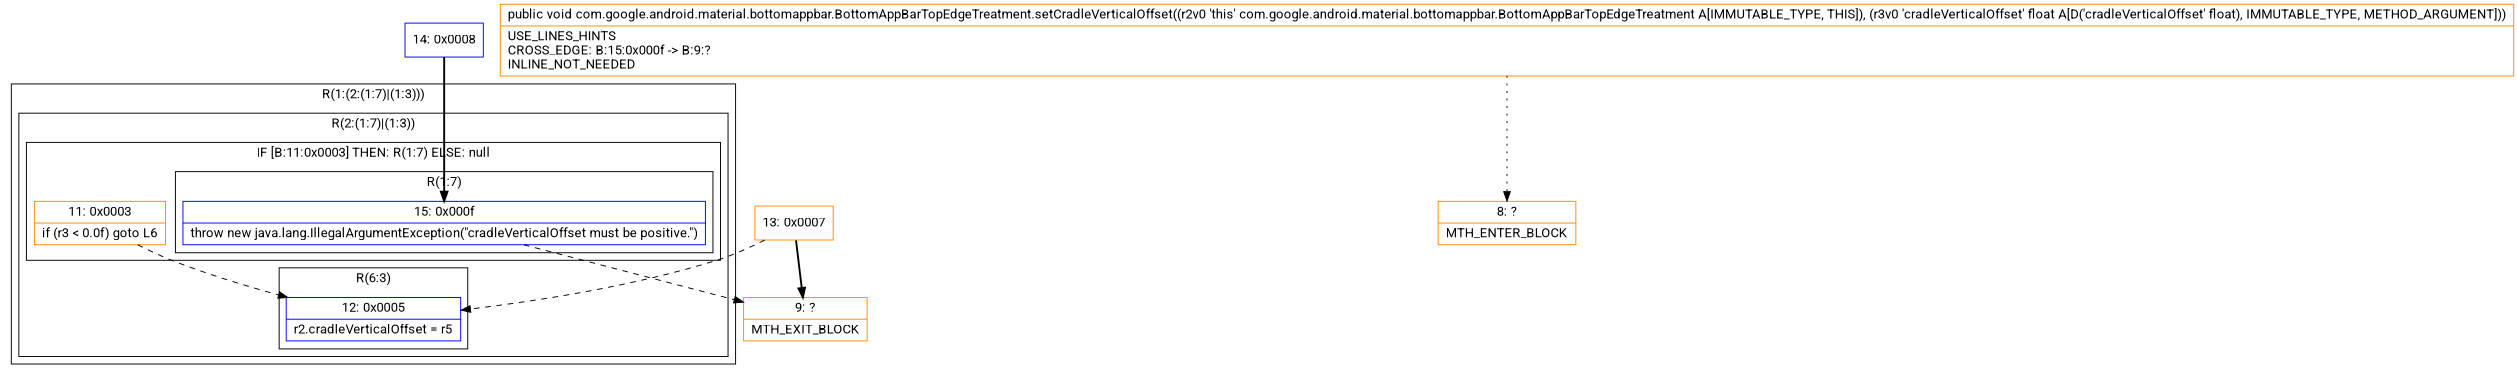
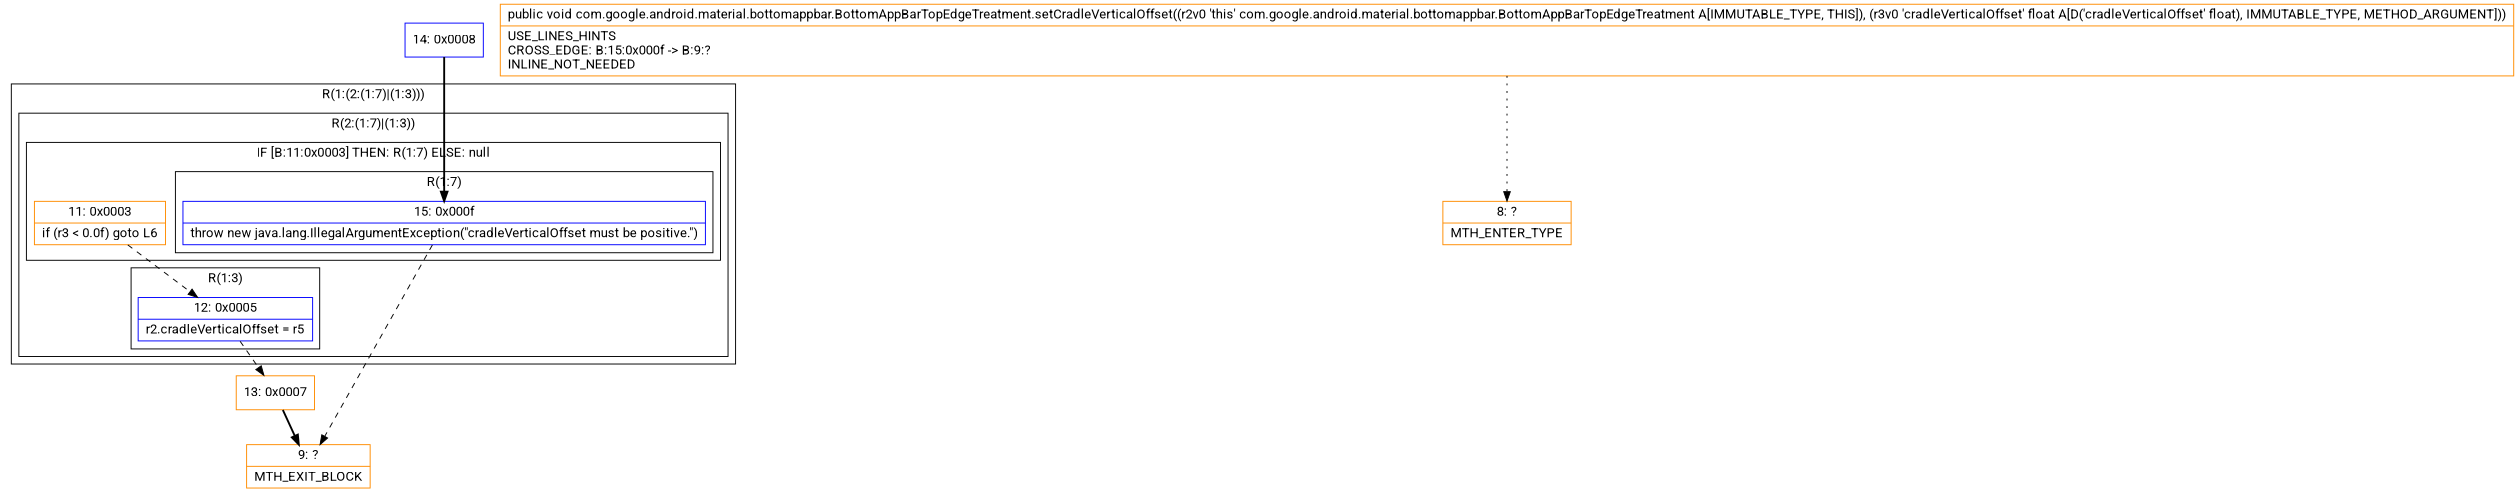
(1507, 233) -> (1507, 233)
(373, 279) -> (225, 279)
(620, 285) -> (249, 354)
